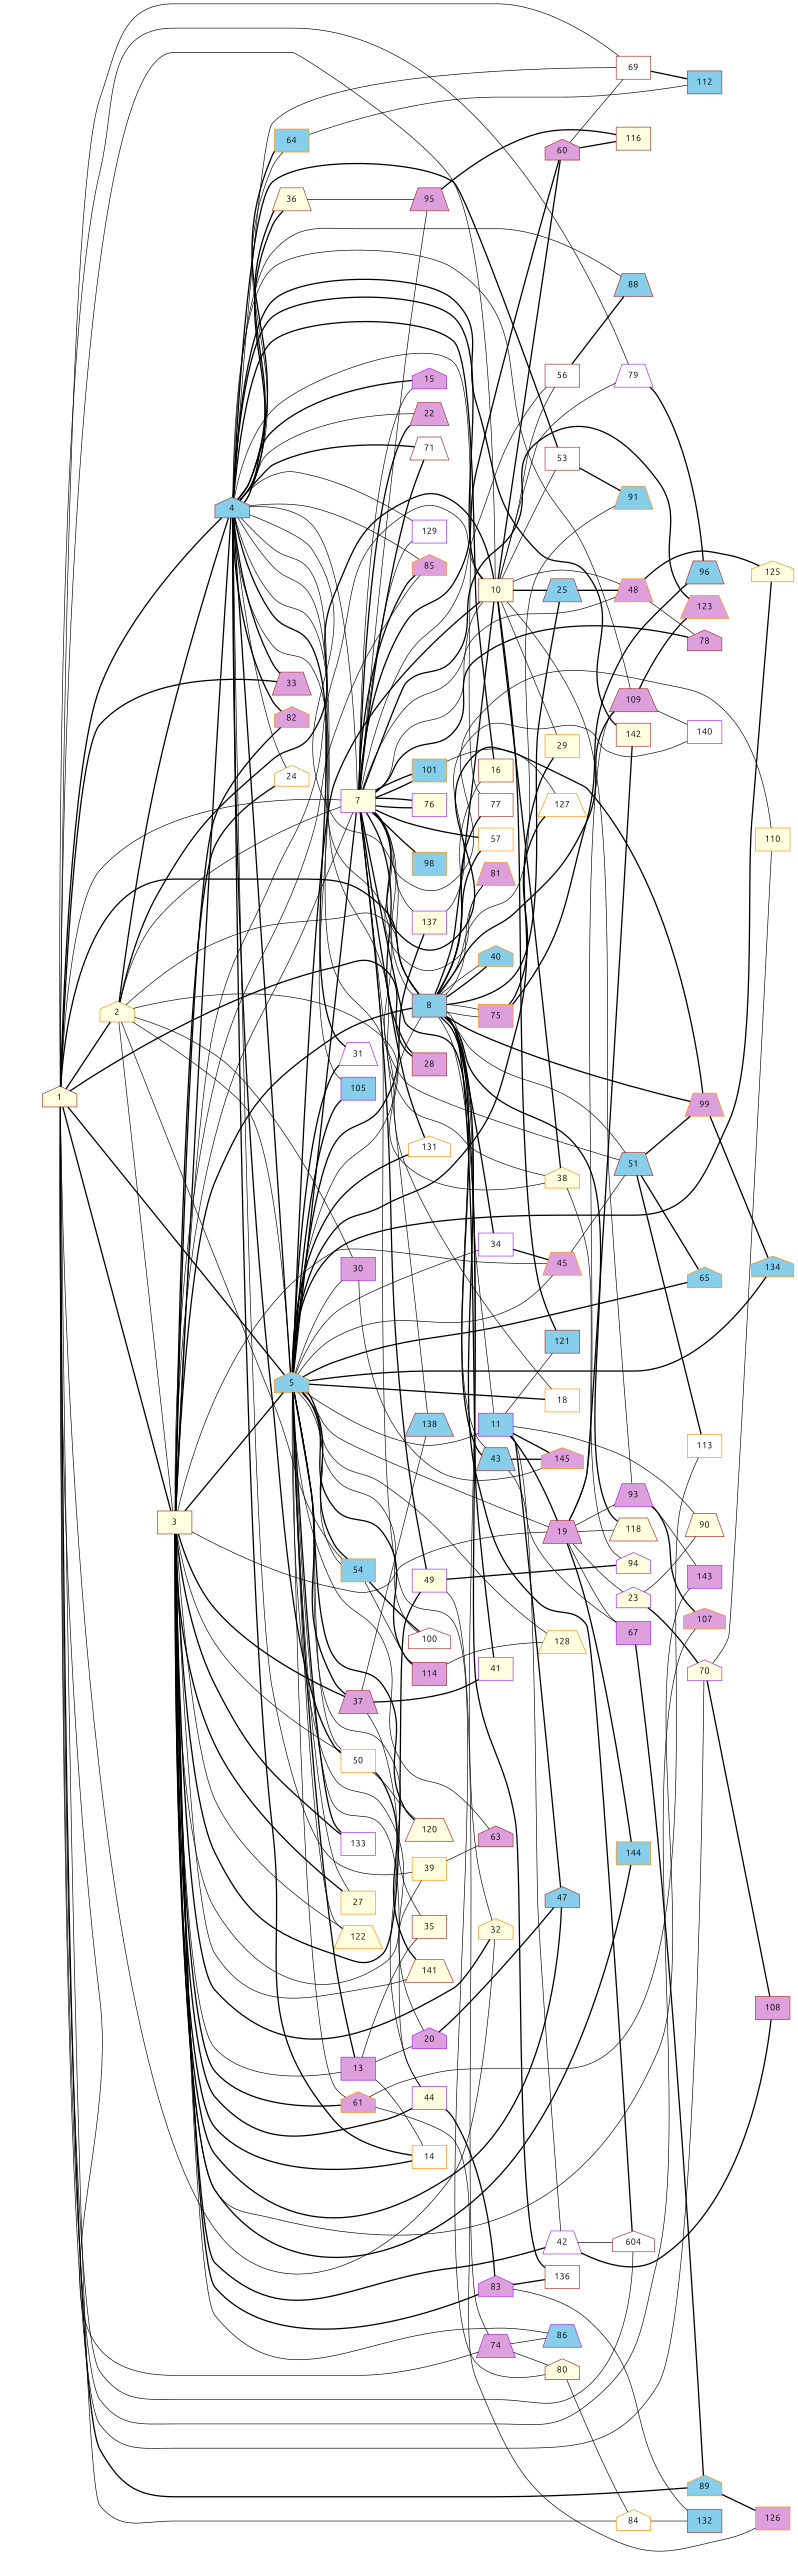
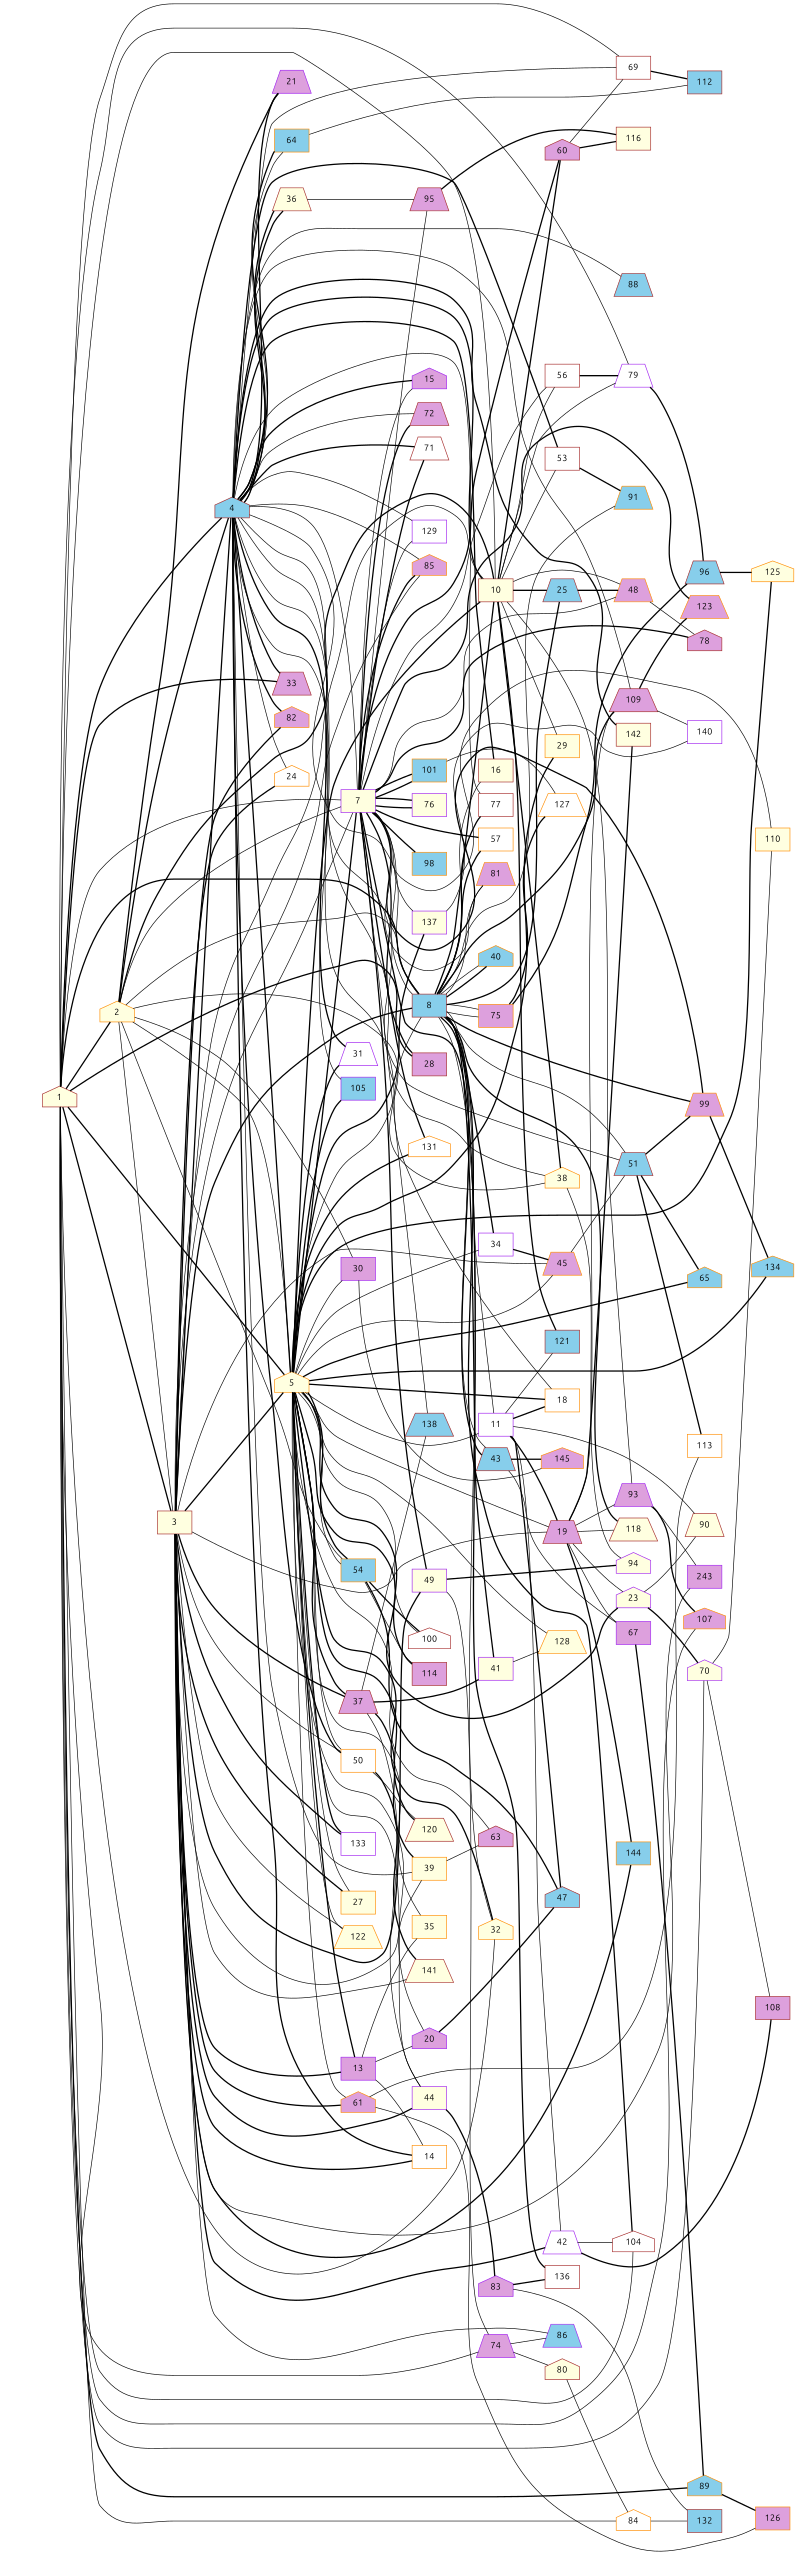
none -> (292, 82)
(598, 330) -> (599, 376)
(429, 414) -> (429, 414)
(696, 551) -> (736, 572)
(425, 695) -> none
(292, 1383) -> (292, 1383)
(496, 1425) -> (496, 1425)
(531, 1443) -> (529, 1413)
(705, 1577) -> (705, 1577)
(444, 1613) -> none
(489, 1649) -> (526, 1657)
none -> (410, 1694)
none -> (394, 1785)
(738, 1838) -> (738, 1838)
(198, 1925) -> (382, 1662)
(429, 1927) -> (429, 1927)
(204, 2021) -> (204, 2021)
(205, 2127) -> (428, 1754)
(633, 2242) -> (633, 2242)
(214, 2282) -> none
